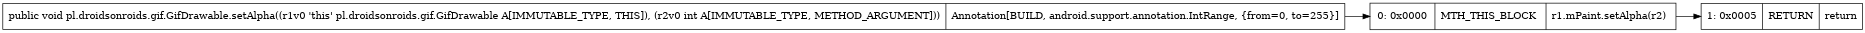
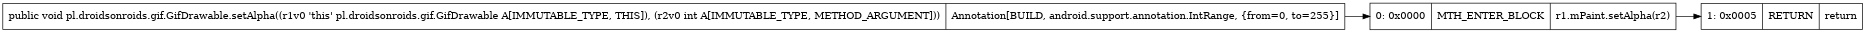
(1488, 16) -> (1491, 16)
